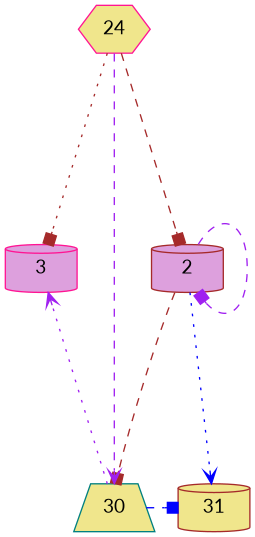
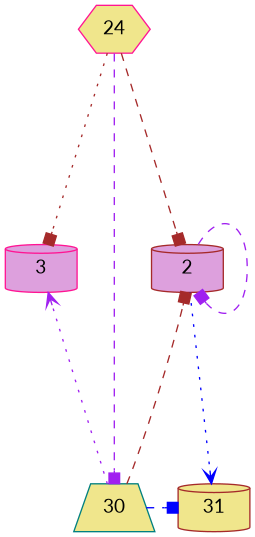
(114, 262) -> (114, 262)
(144, 381) -> (157, 396)
